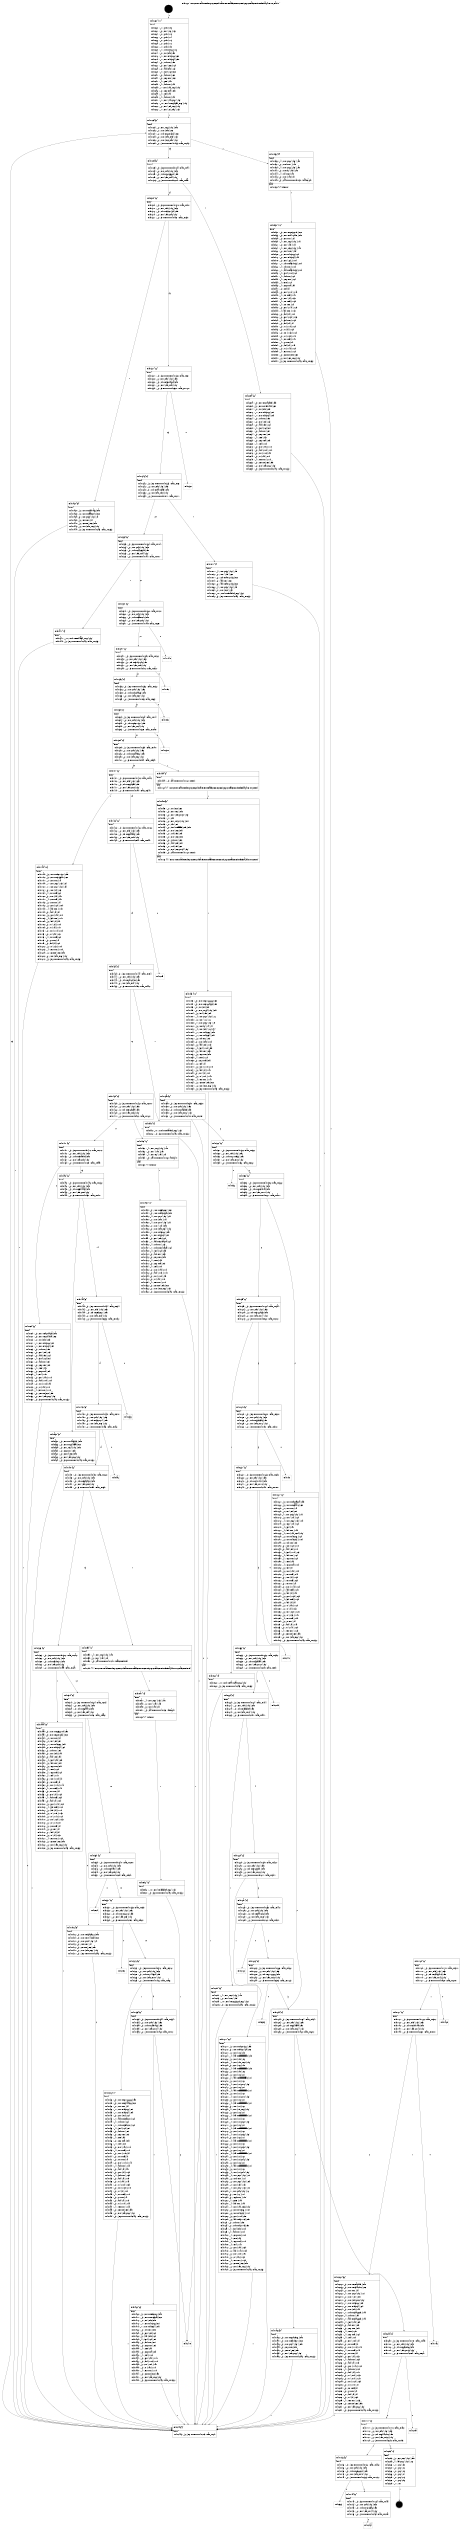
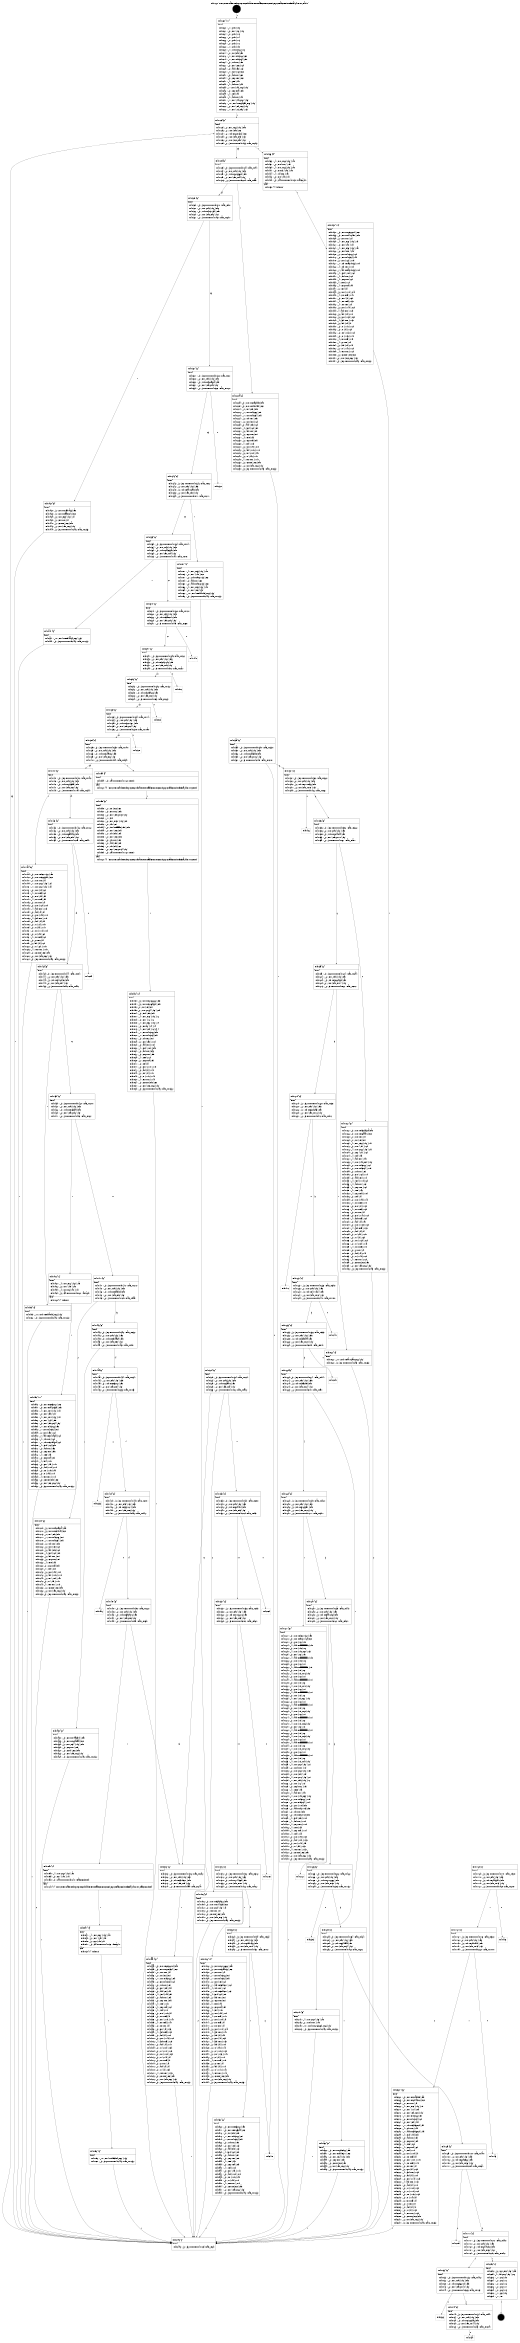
(71, 1682) -> (196, 1628)
